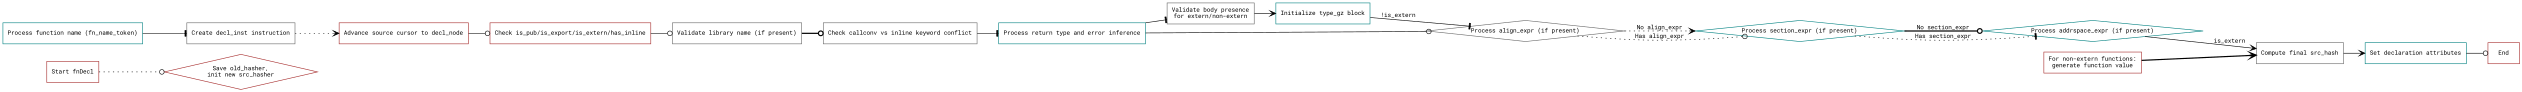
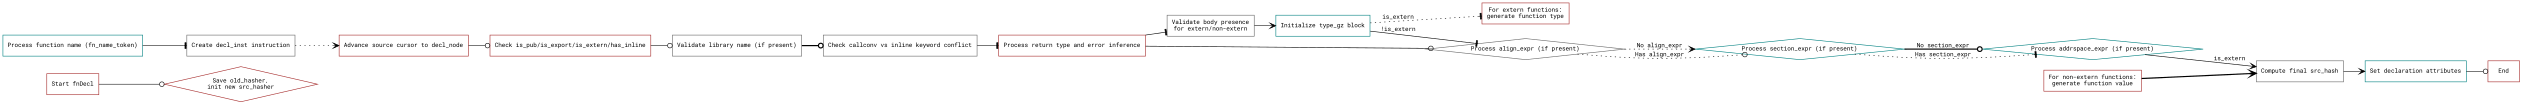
none -> (1526, 13)
(1072, 33) -> (1072, 46)
(129, 72) -> (129, 84)
